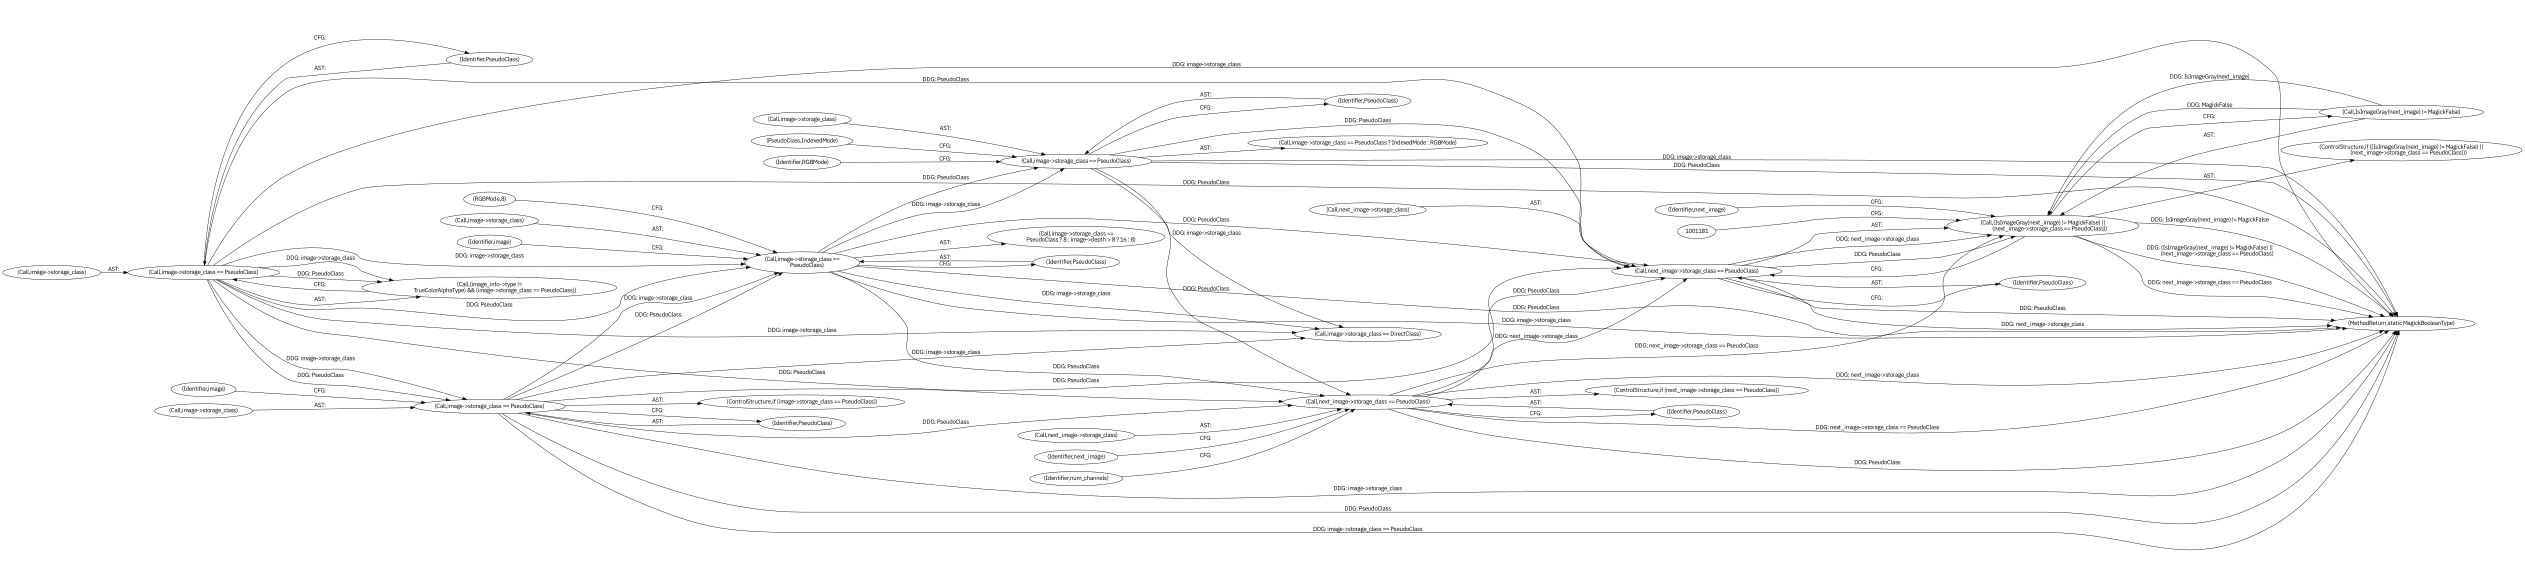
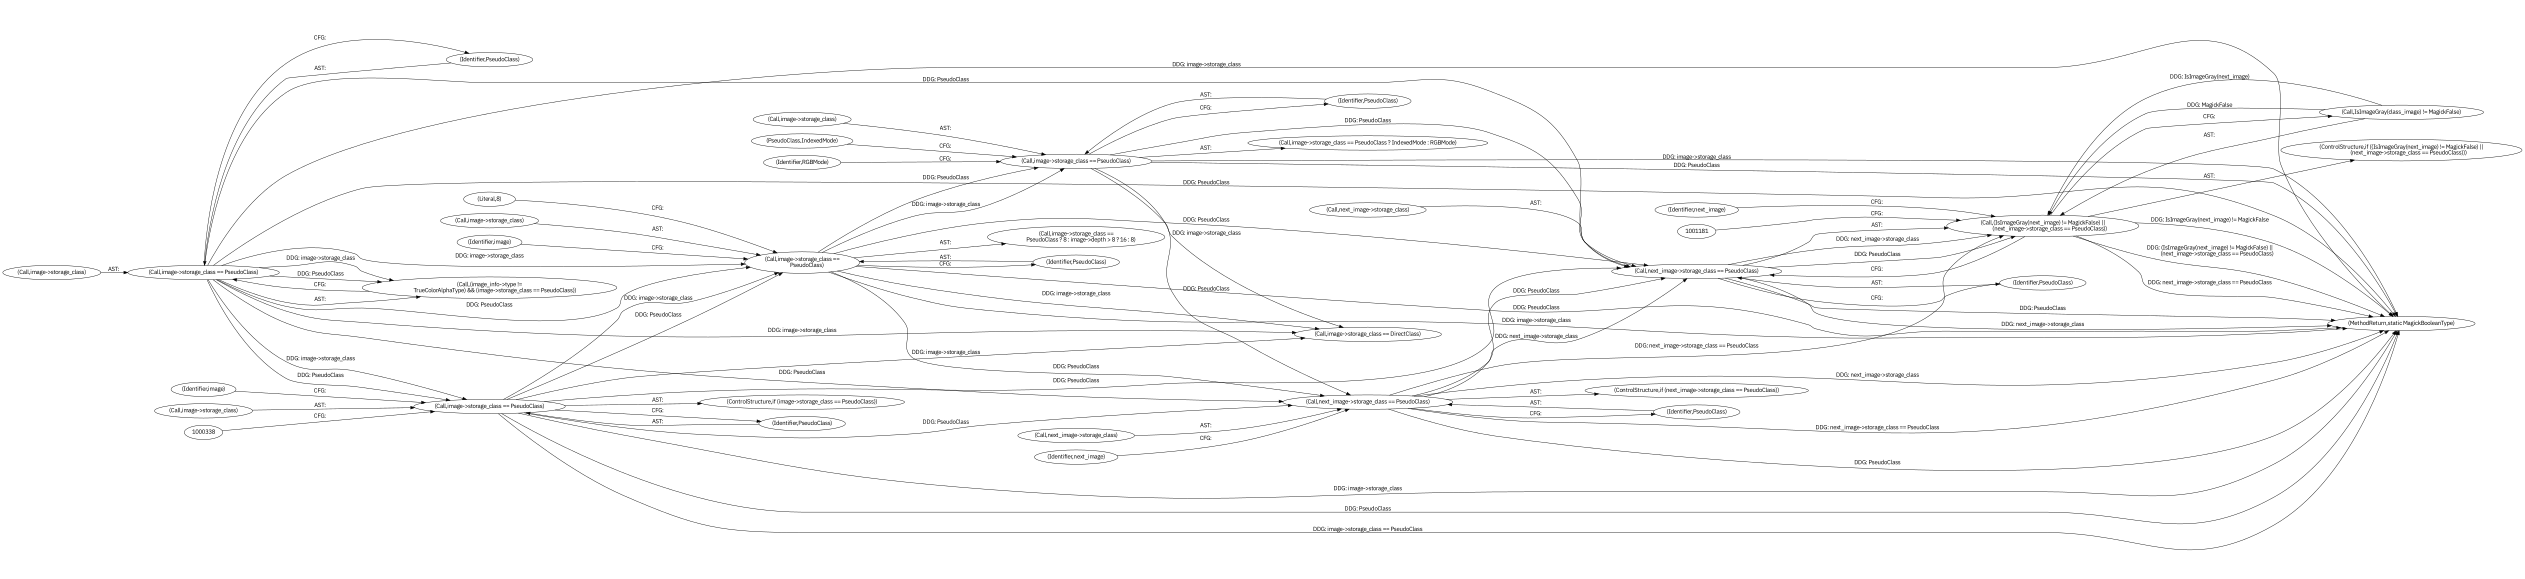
(2401, 112) -> (2401, 112)
(490, 199) -> (490, 199)
none -> (204, 432)
(1076, 479) -> none
